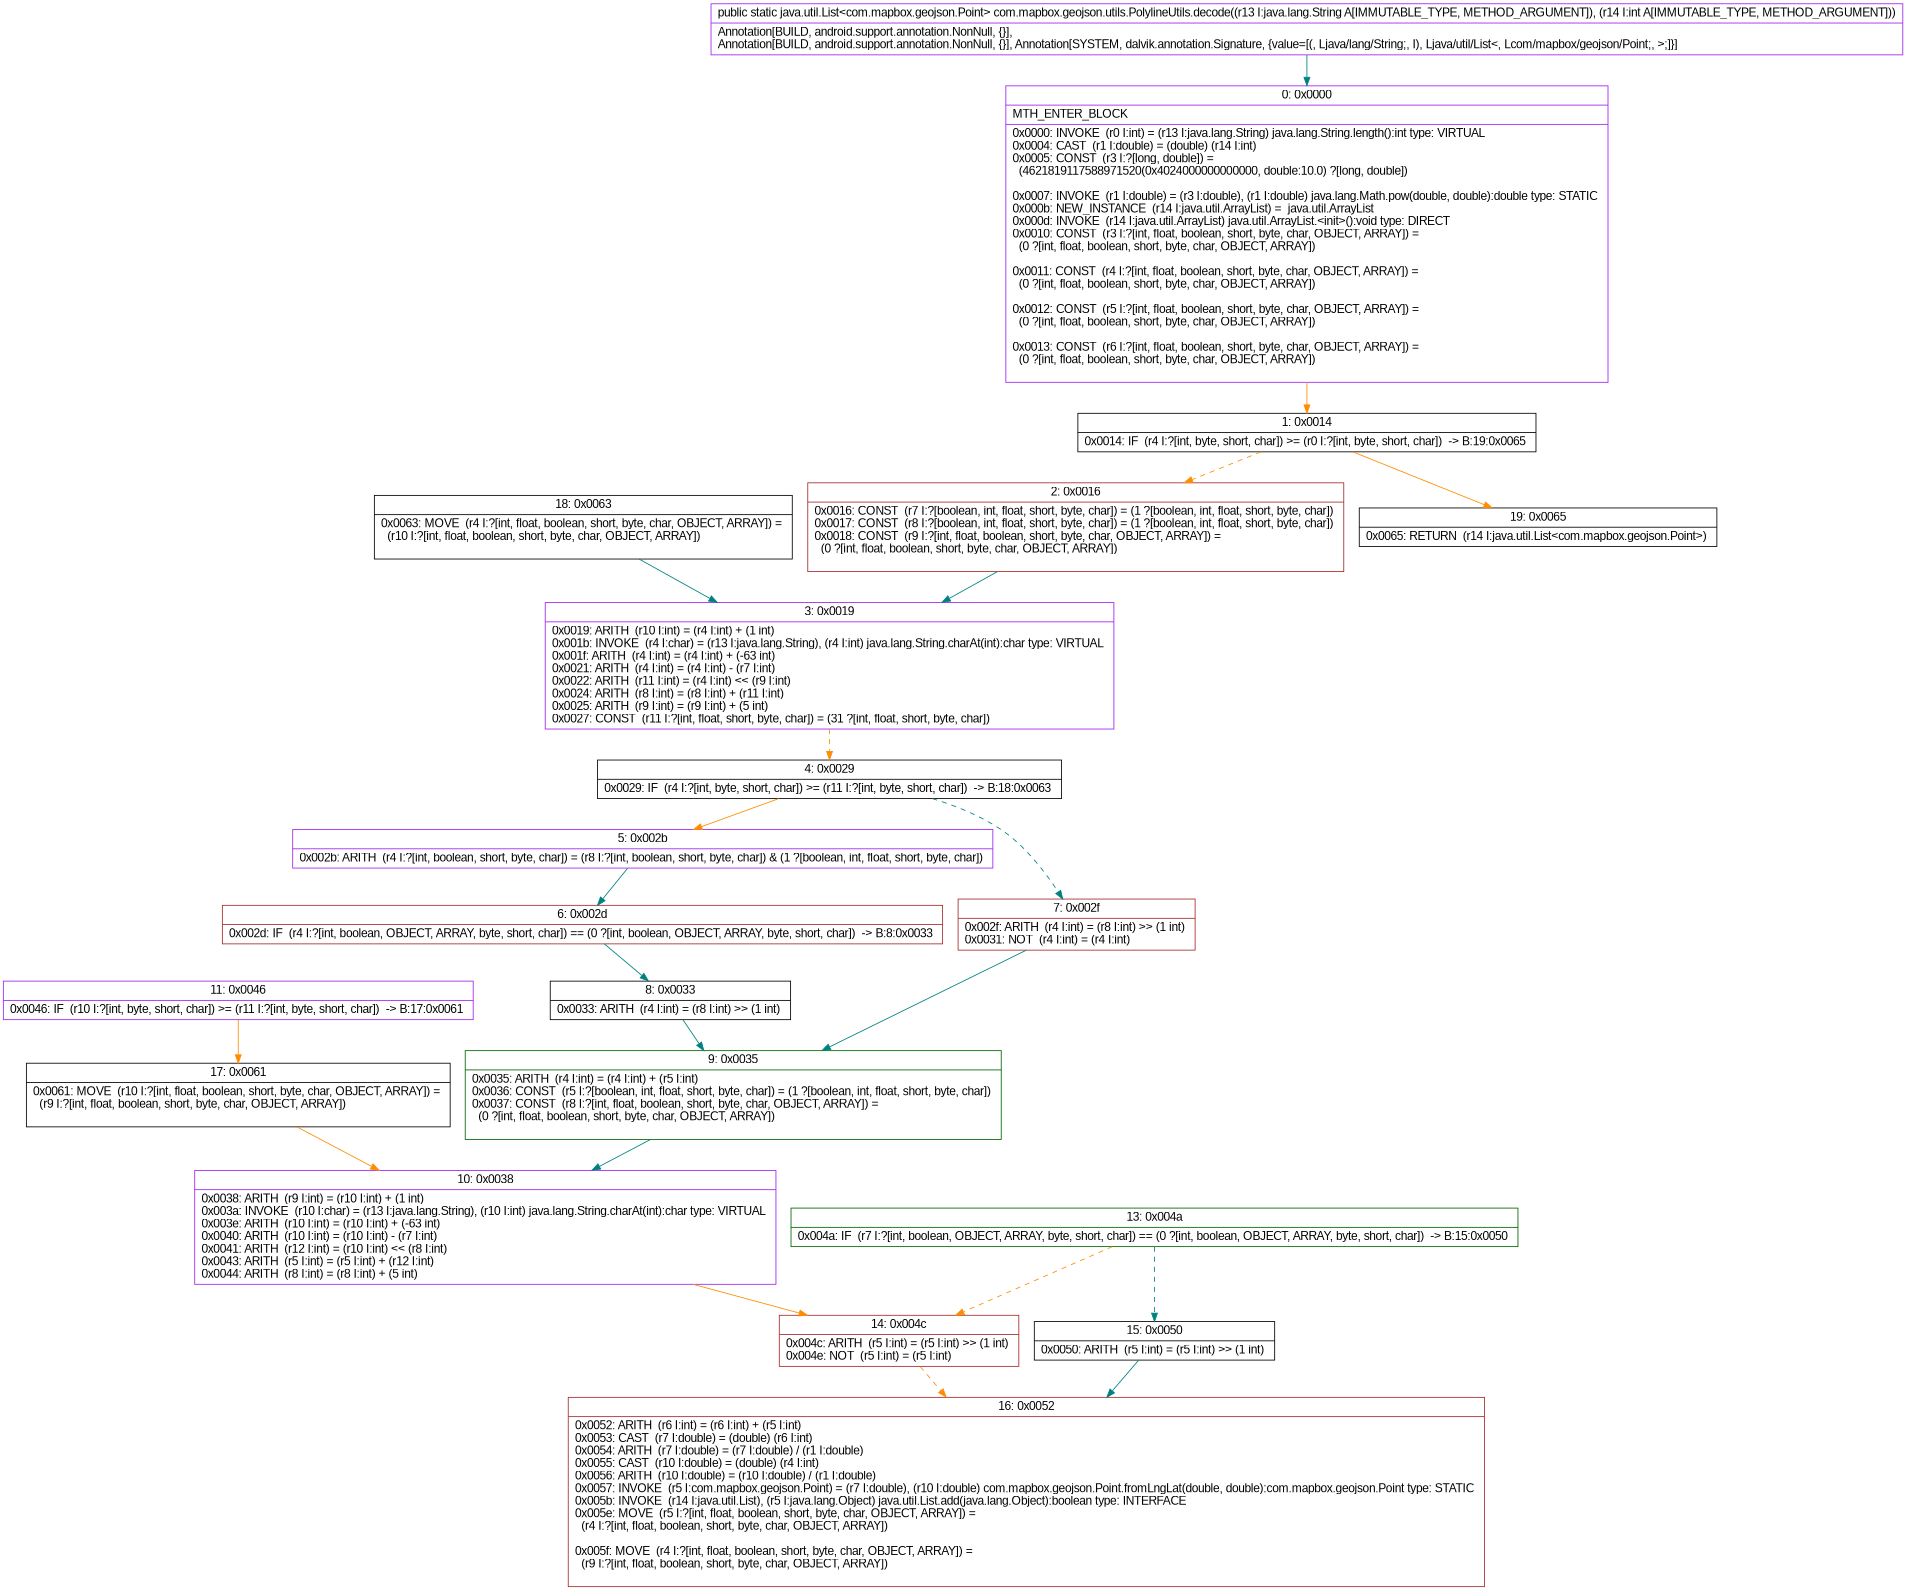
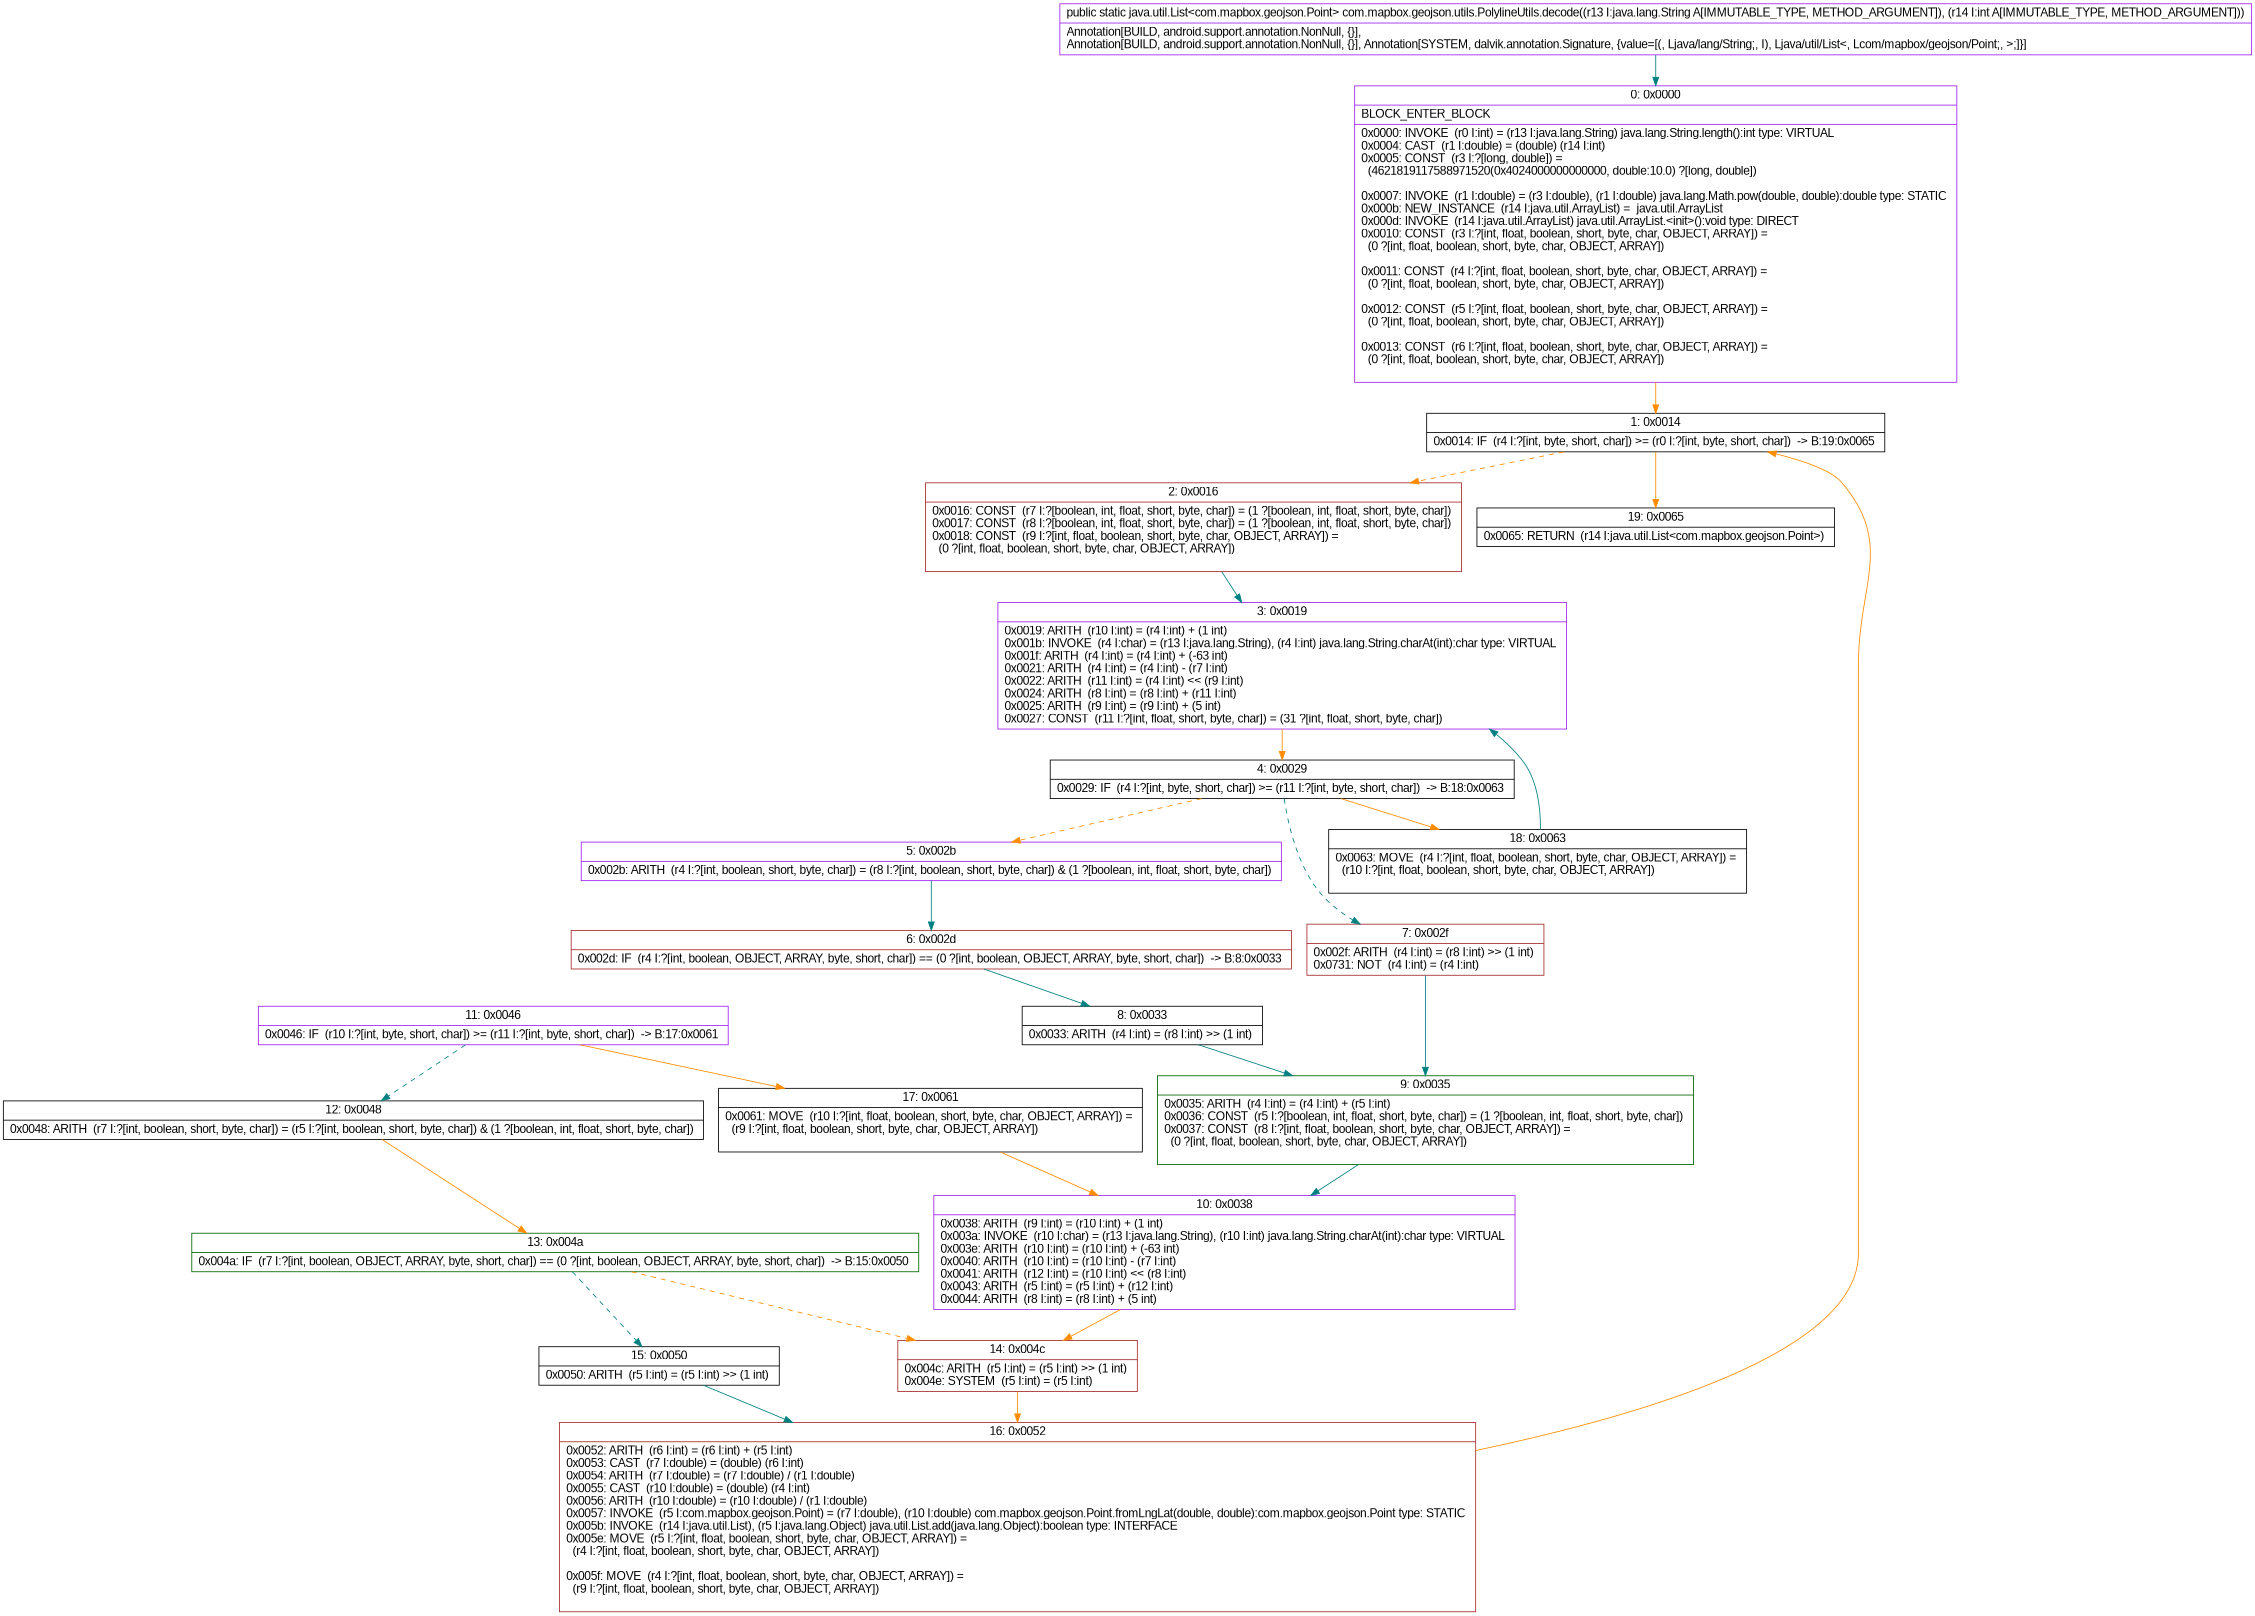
(1070, 114) -> (1426, 114)
(830, 740) -> (1282, 740)
(740, 813) -> (1111, 819)
none -> (1386, 813)
(1049, 940) -> (1398, 965)
none -> (1858, 1053)
none -> (353, 1120)
(871, 1356) -> (1000, 1381)
(931, 1379) -> (1018, 1403)
